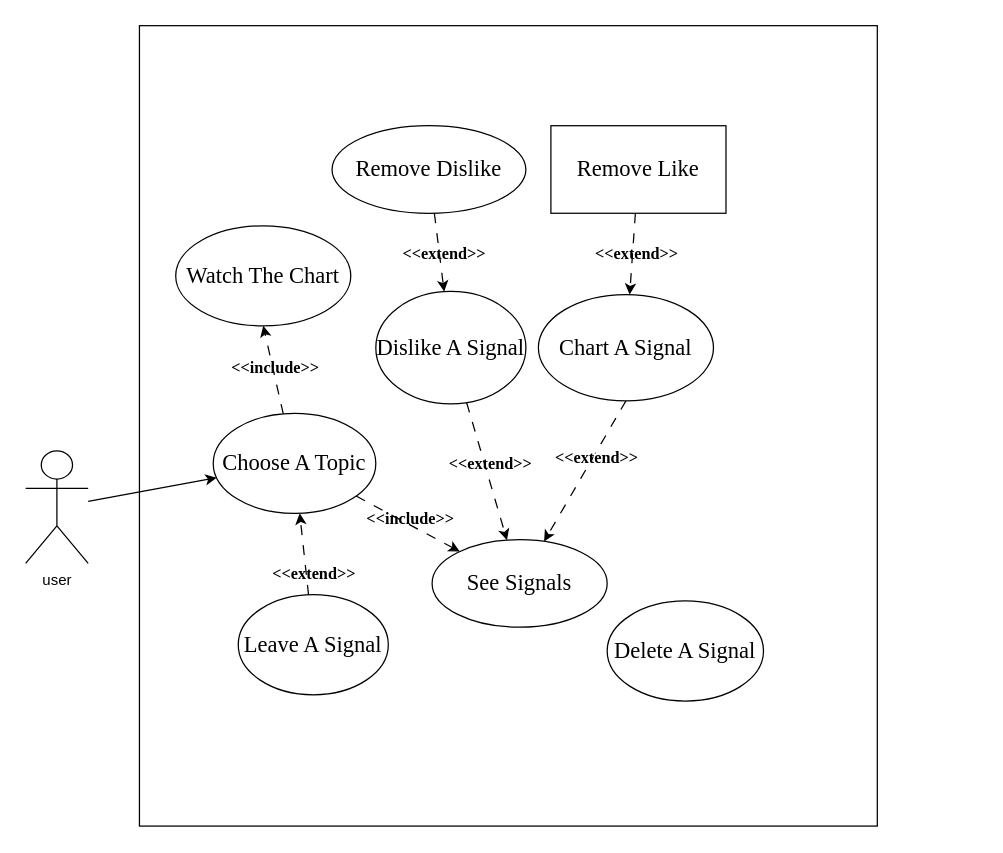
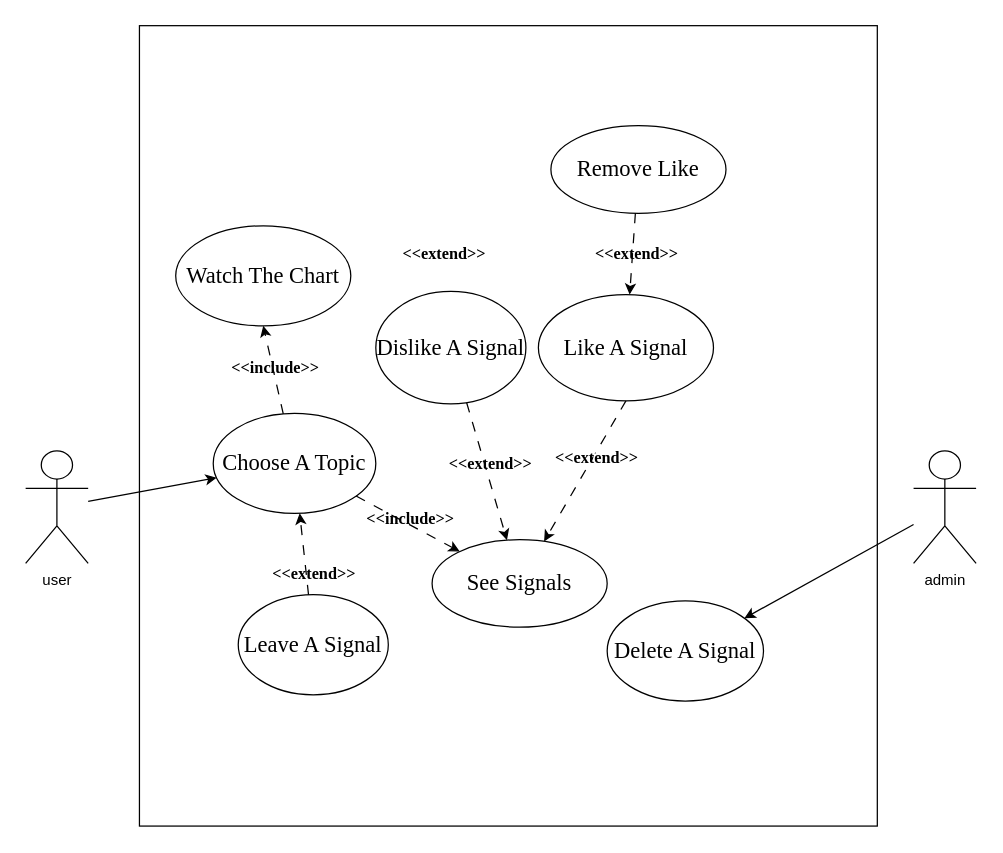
(429, 169) -> none
(638, 169) -> (638, 169)
(436, 231) -> none
(626, 348) -> (626, 348)
none -> (944, 507)
none -> (832, 569)
